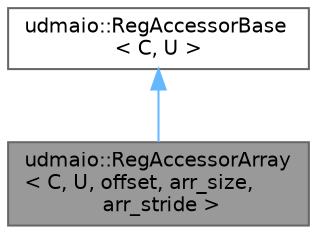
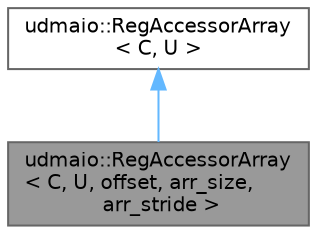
(158, 39) -> (158, 39)
